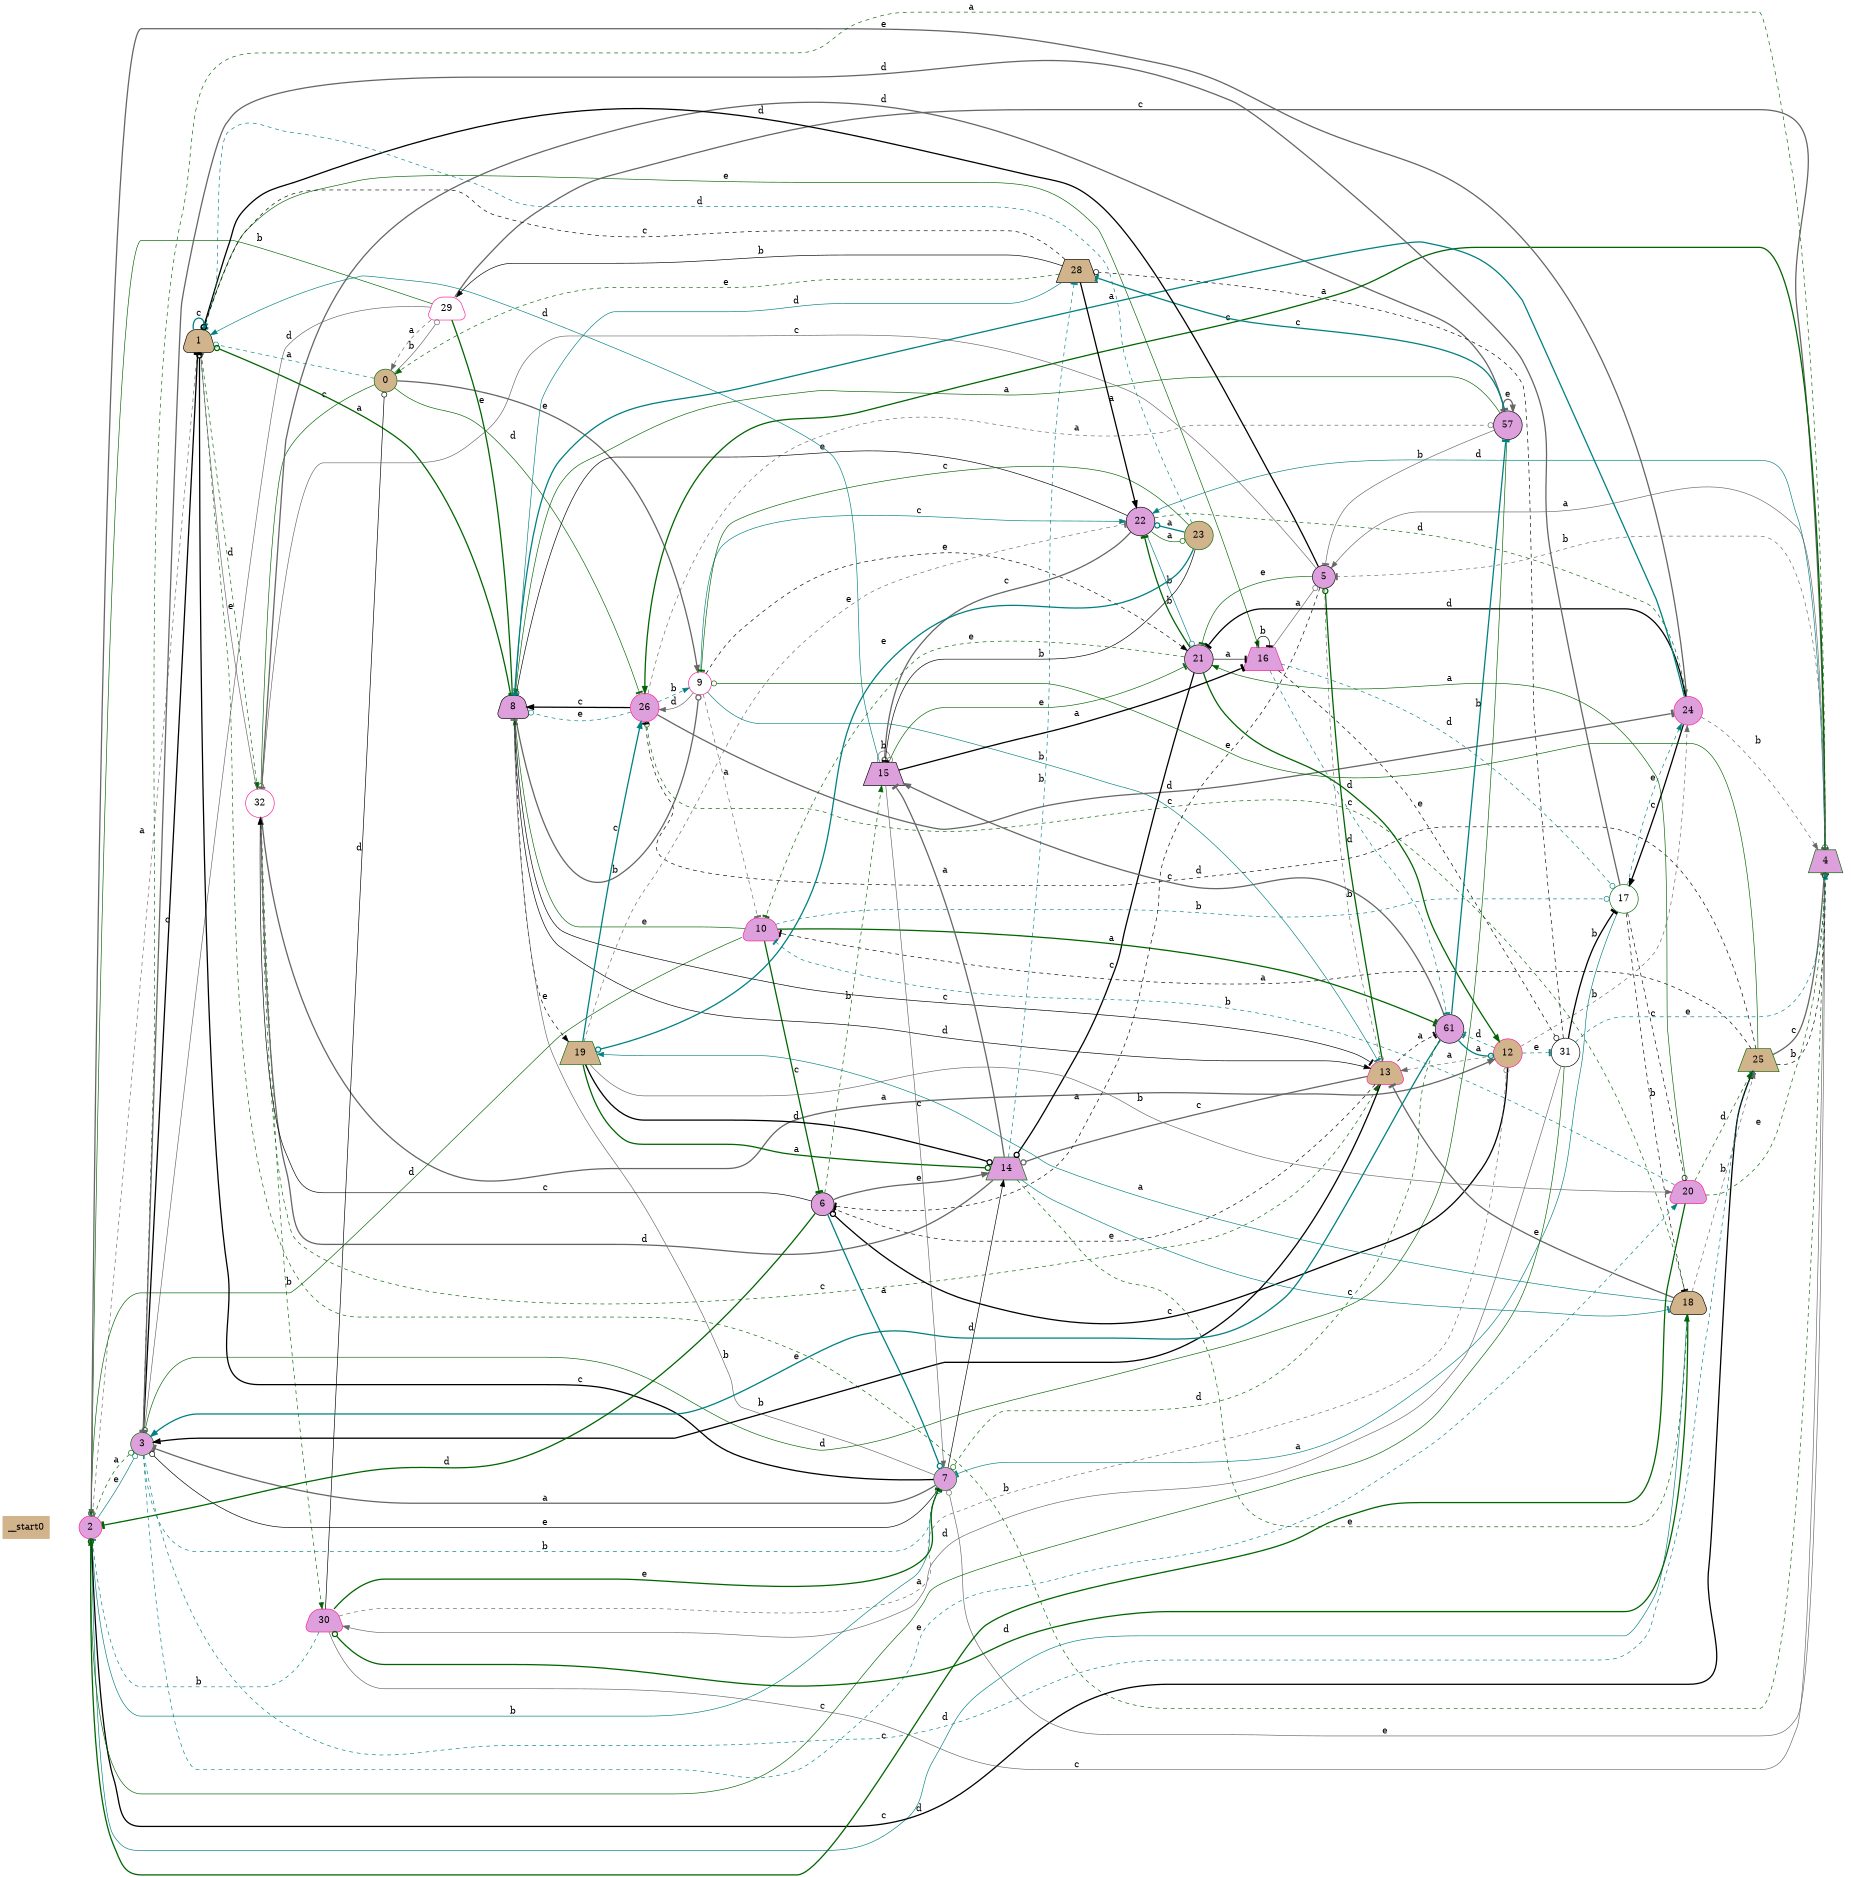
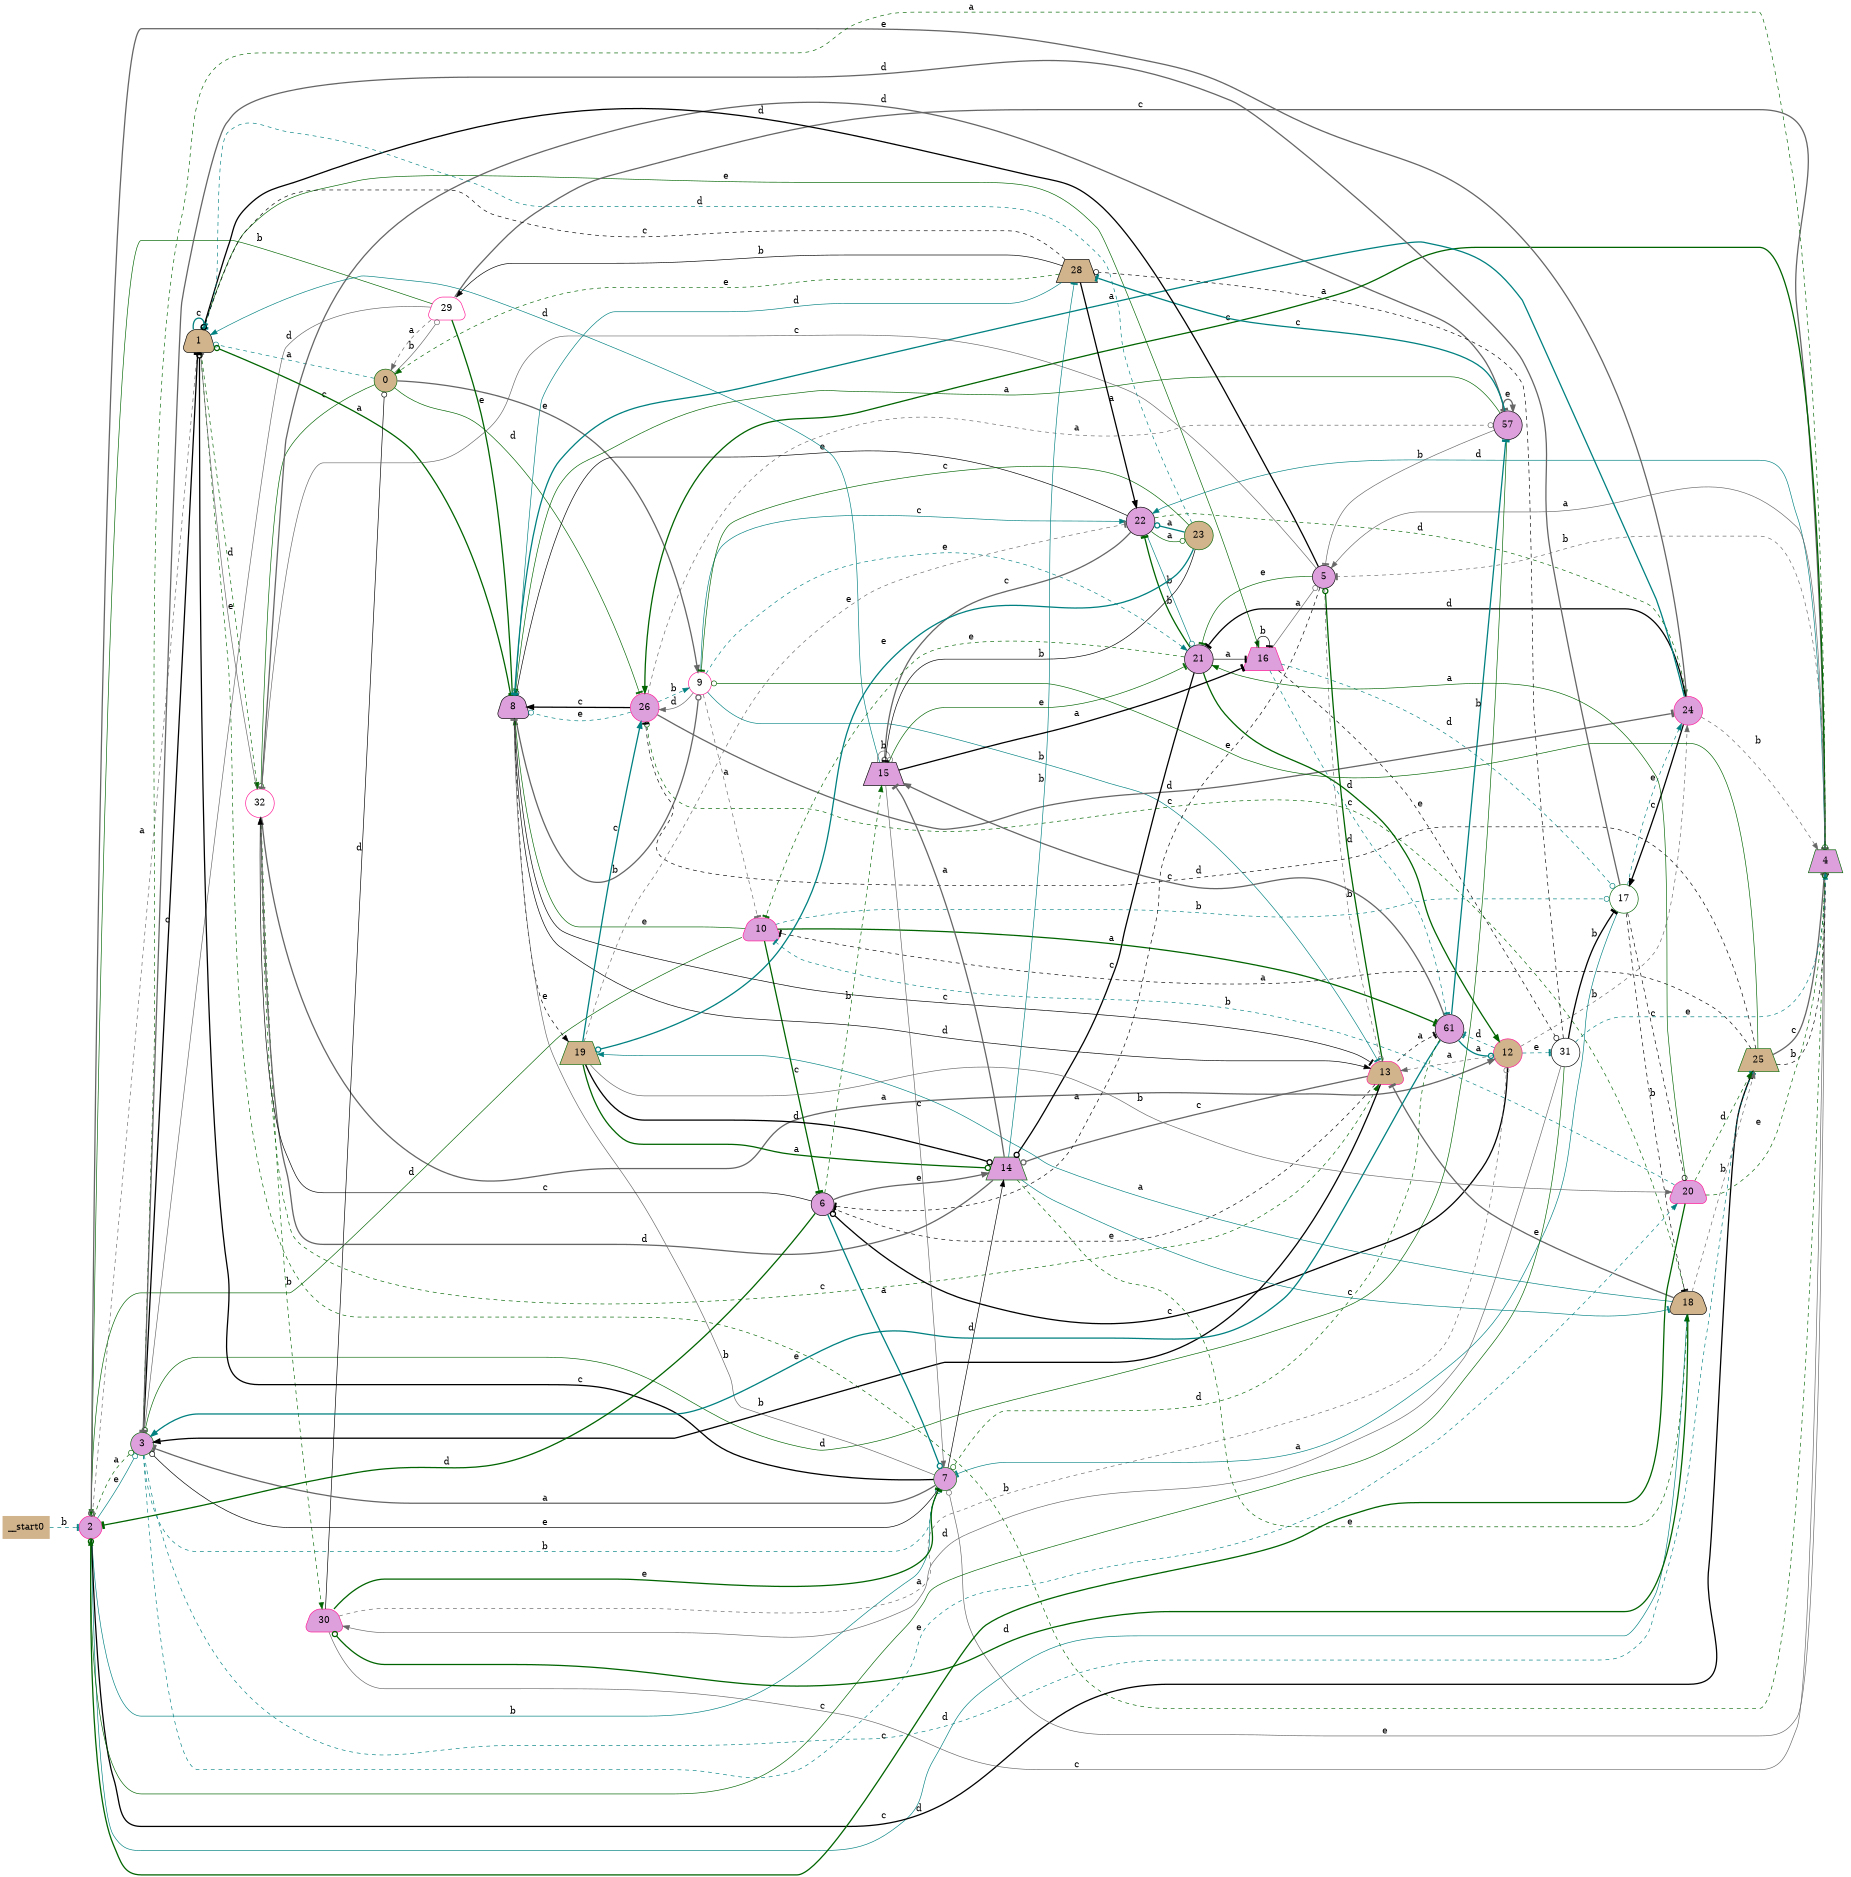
(935, 553) -> (935, 553)
(1048, 722) -> (1048, 722)
(173, 1687) -> (63, 1527)
